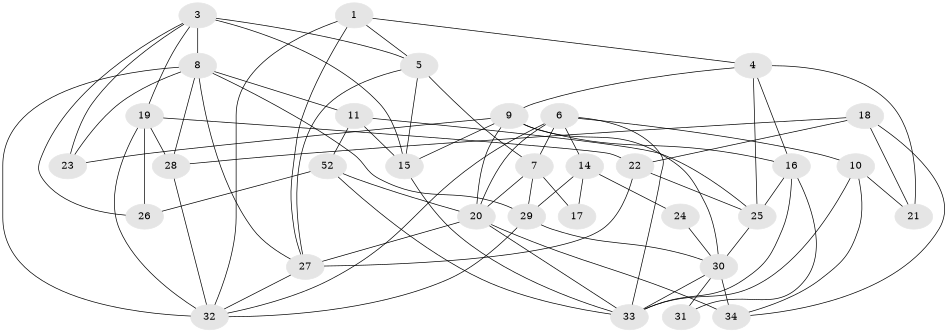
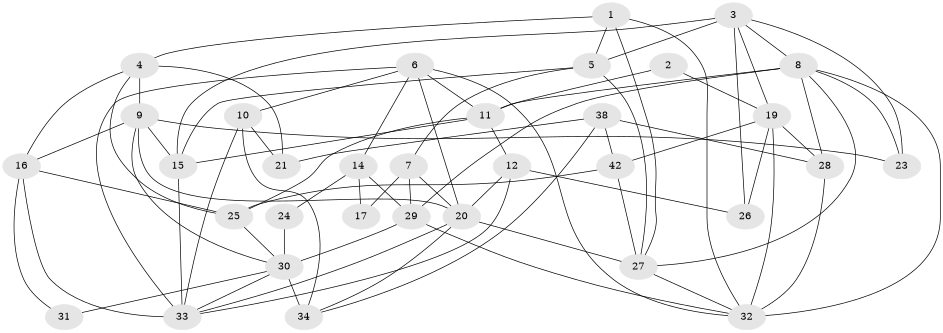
none -> (669, 66)
(865, 116) -> (602, 116)
(547, 141) -> (450, 91)
(328, 166) -> (512, 166)
(635, 166) -> (615, 166)
